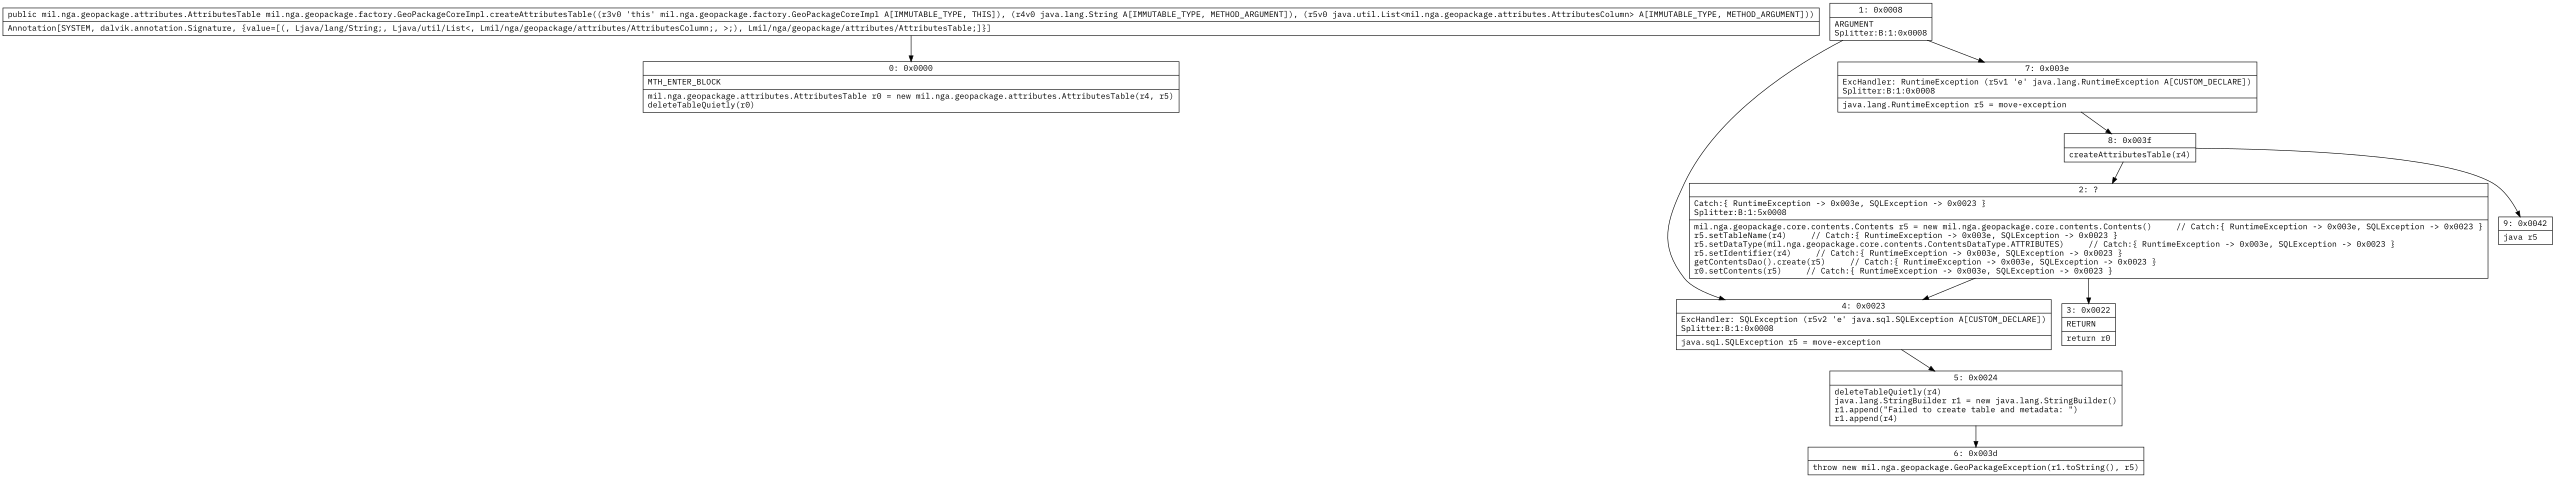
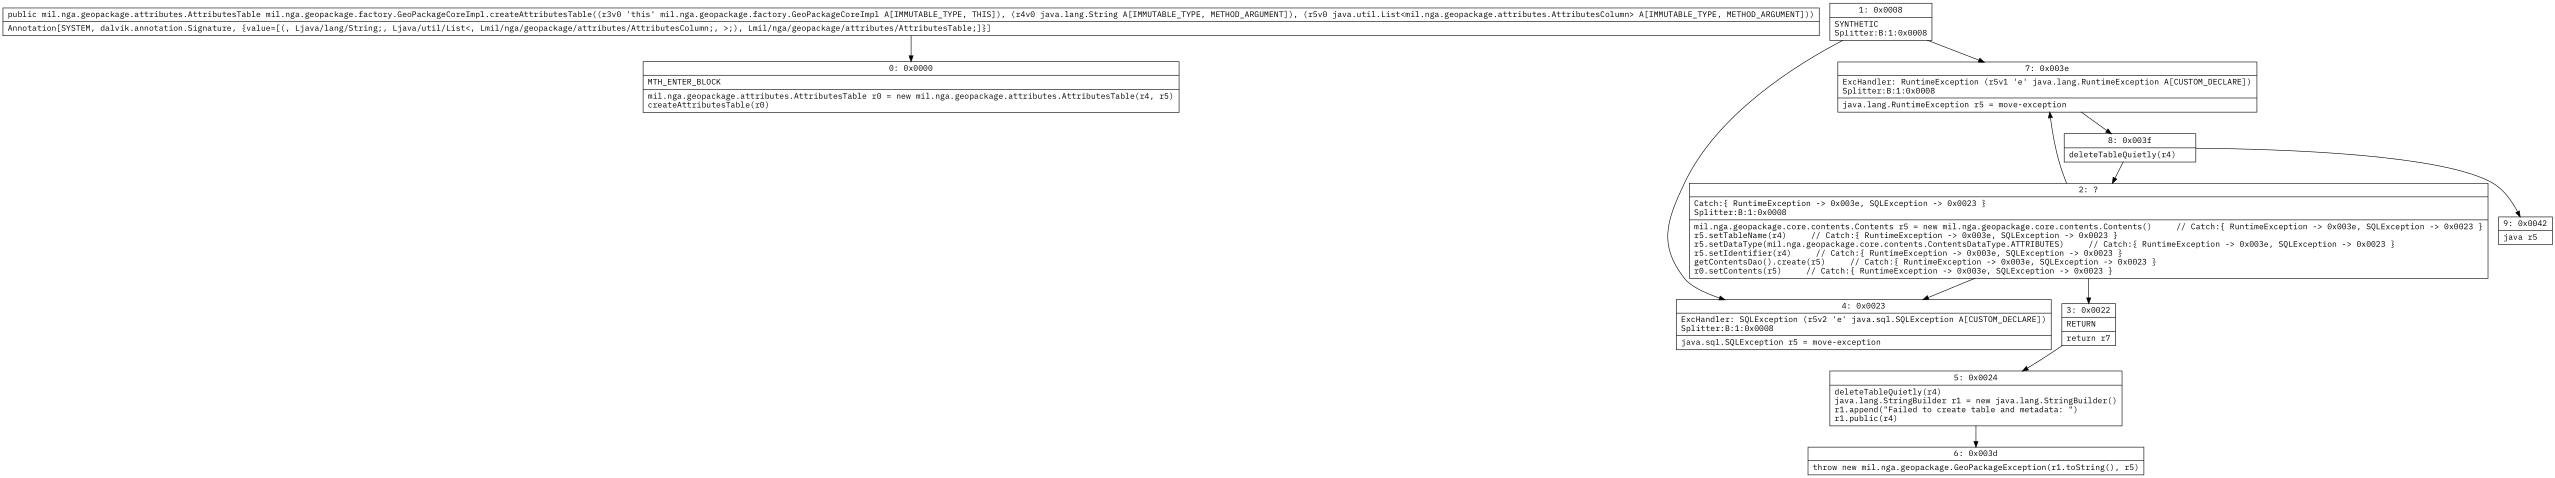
(1854, 24) -> (1857, 24)
(702, 105) -> (709, 105)
none -> (2056, 151)
(2130, 155) -> (2123, 155)
(1740, 212) -> (1740, 212)
(2089, 338) -> (2089, 338)
(1915, 359) -> (2045, 357)
(1866, 419) -> (1866, 419)
